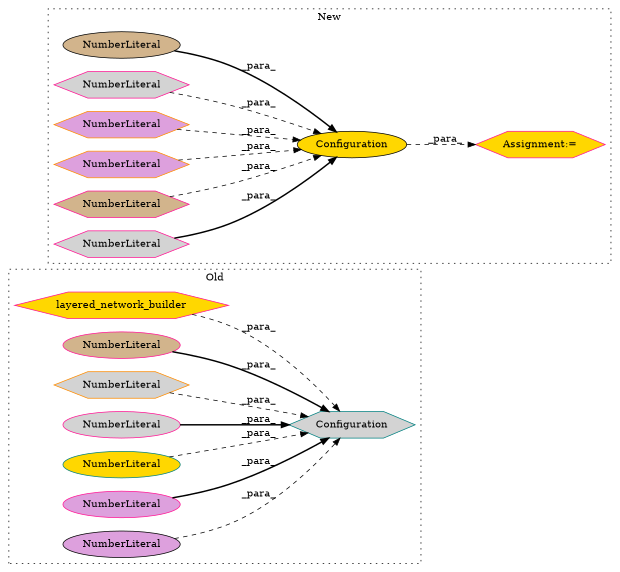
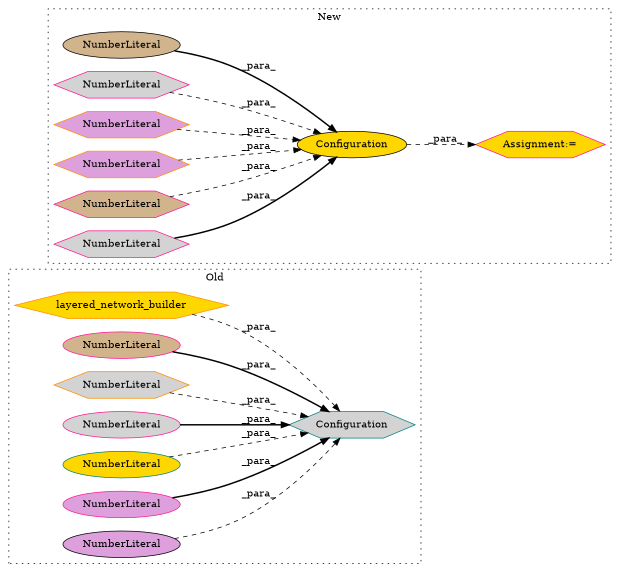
(122, 305) -> (122, 305)
